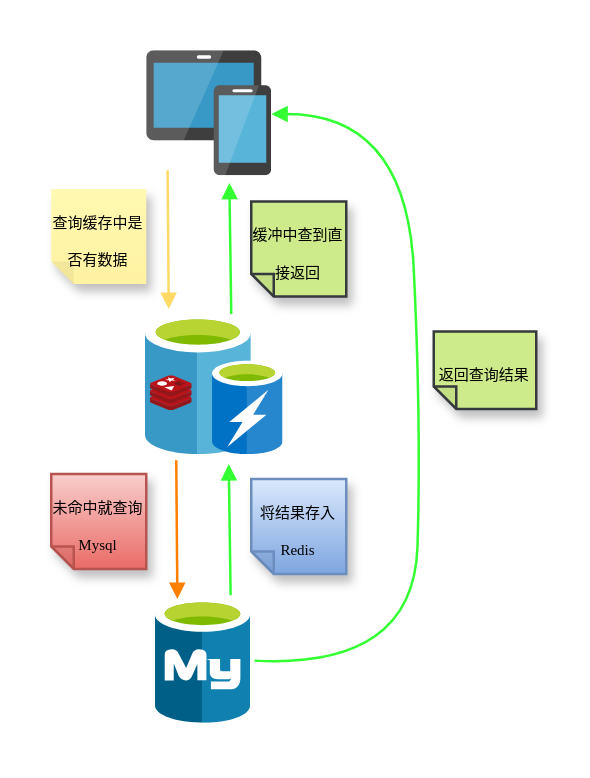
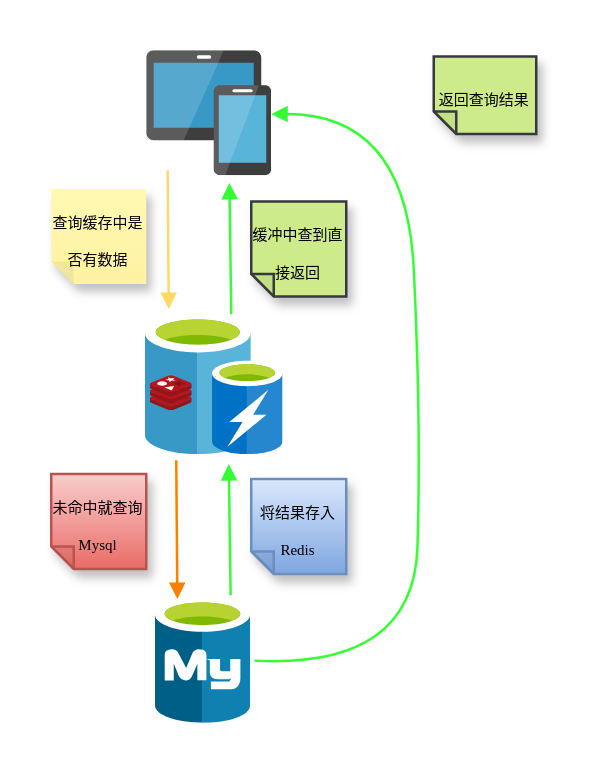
(485, 370) -> (485, 95)
